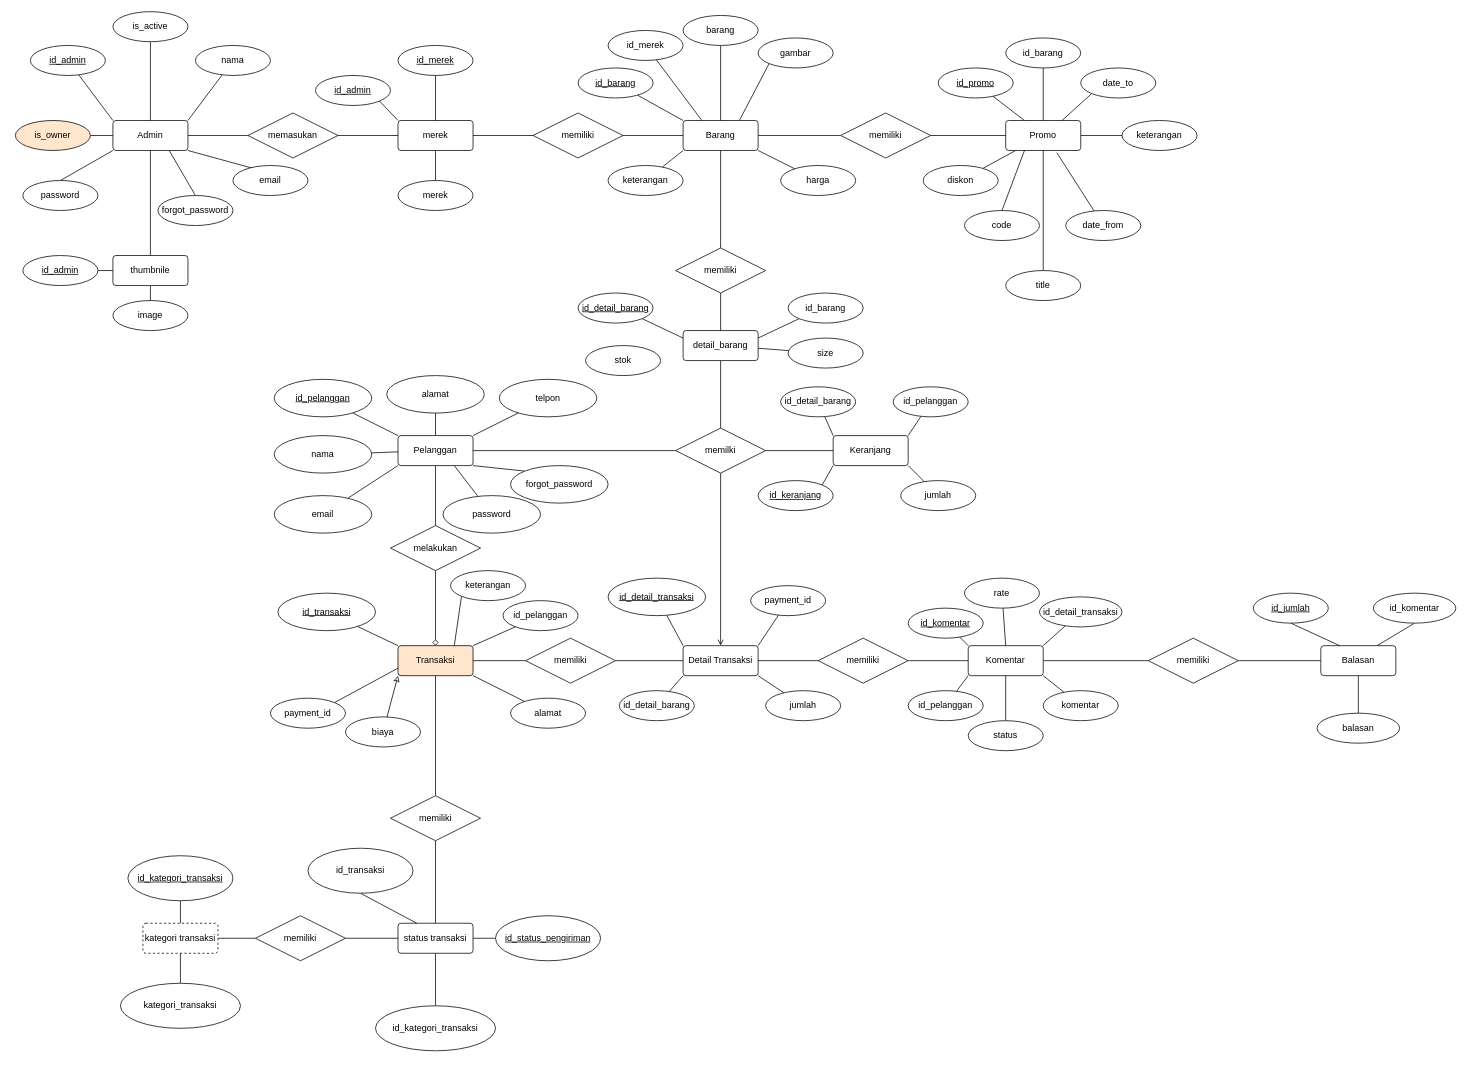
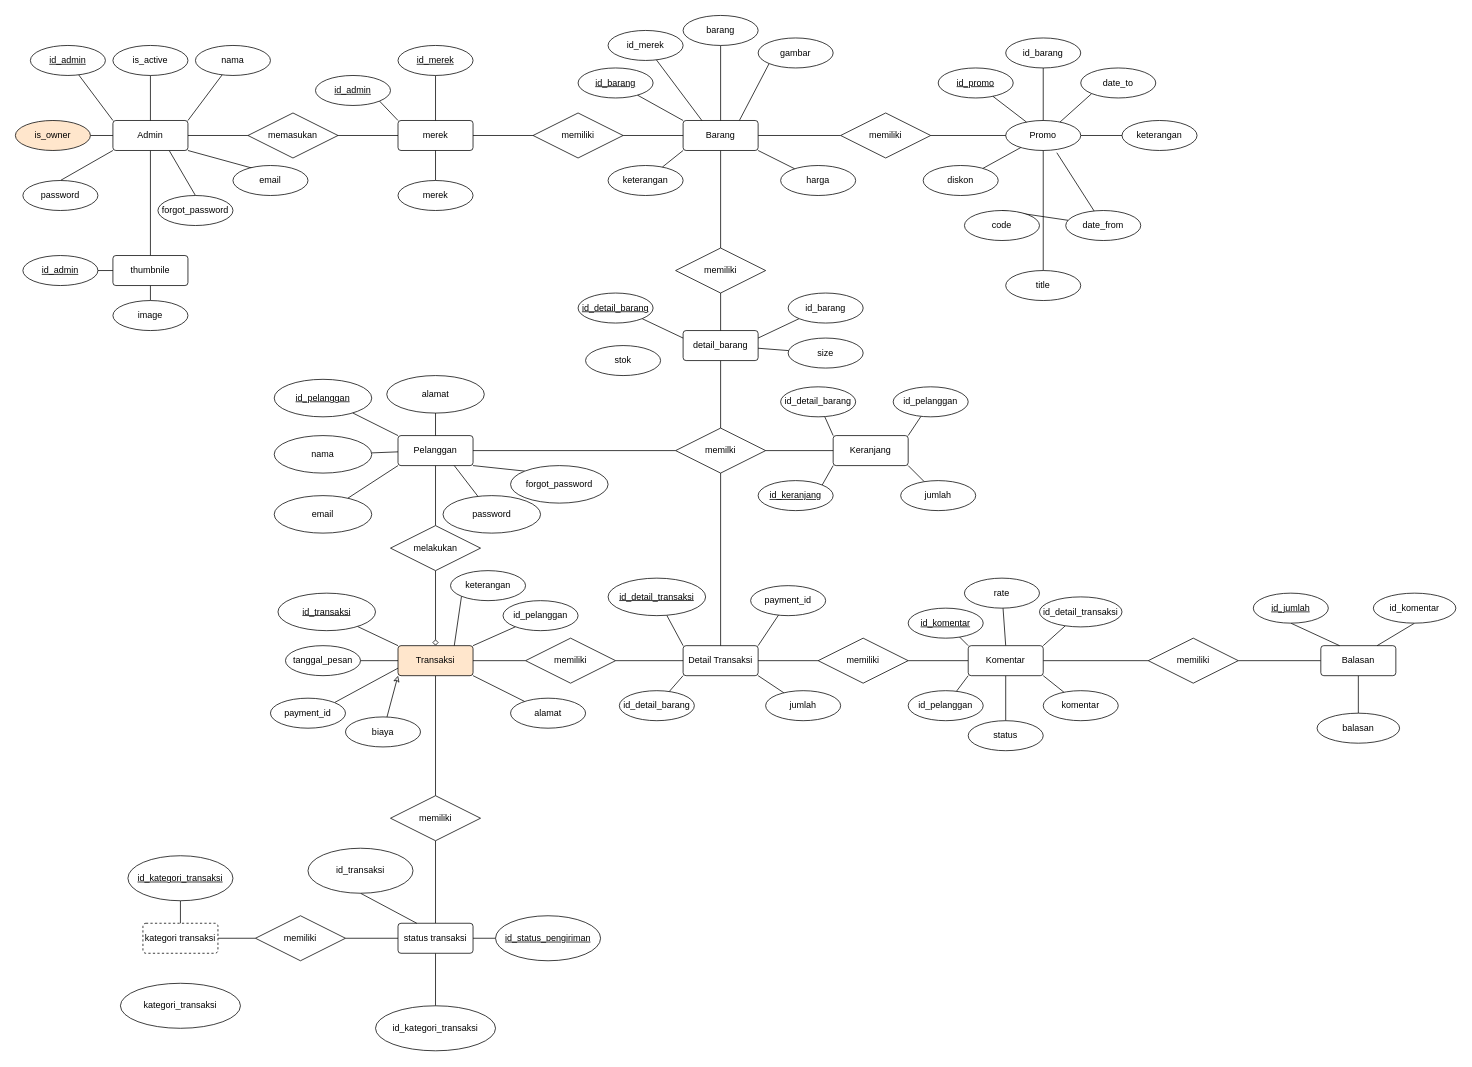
(150, 27) -> (150, 60)
(1043, 135) -> (1043, 135)
(1013, 180) -> (1047, 217)
(548, 398) -> none
(496, 424) -> none
(720, 641) -> (720, 641)
none -> (323, 660)
none -> (379, 660)
(180, 968) -> none
